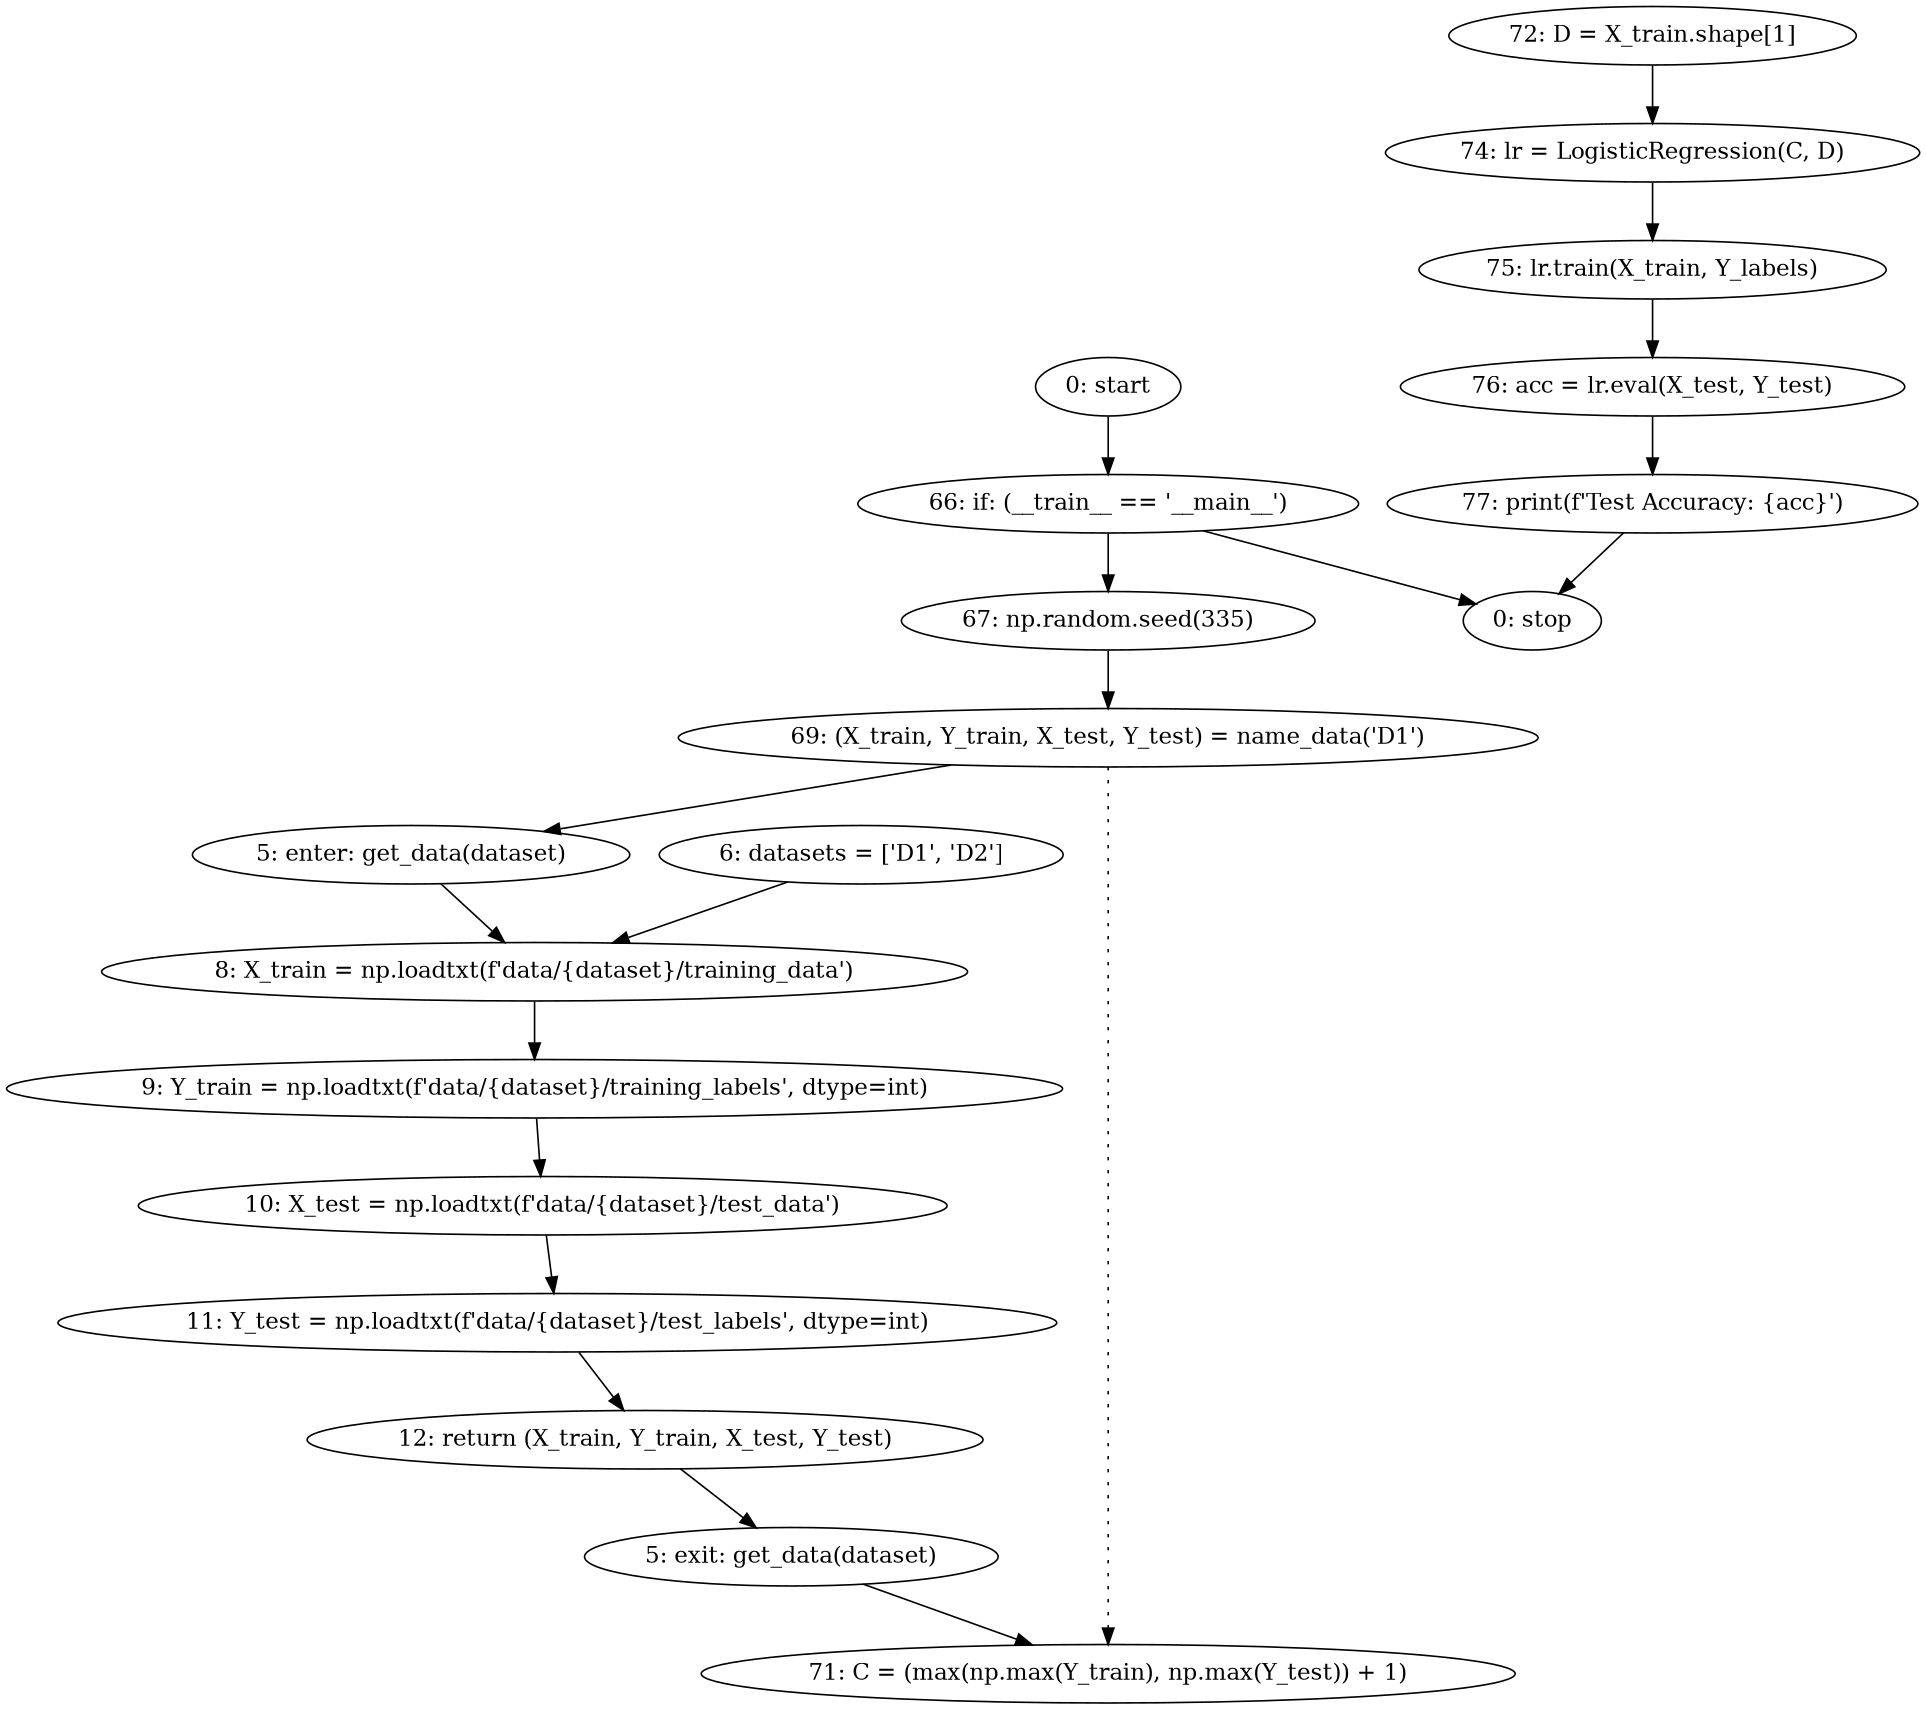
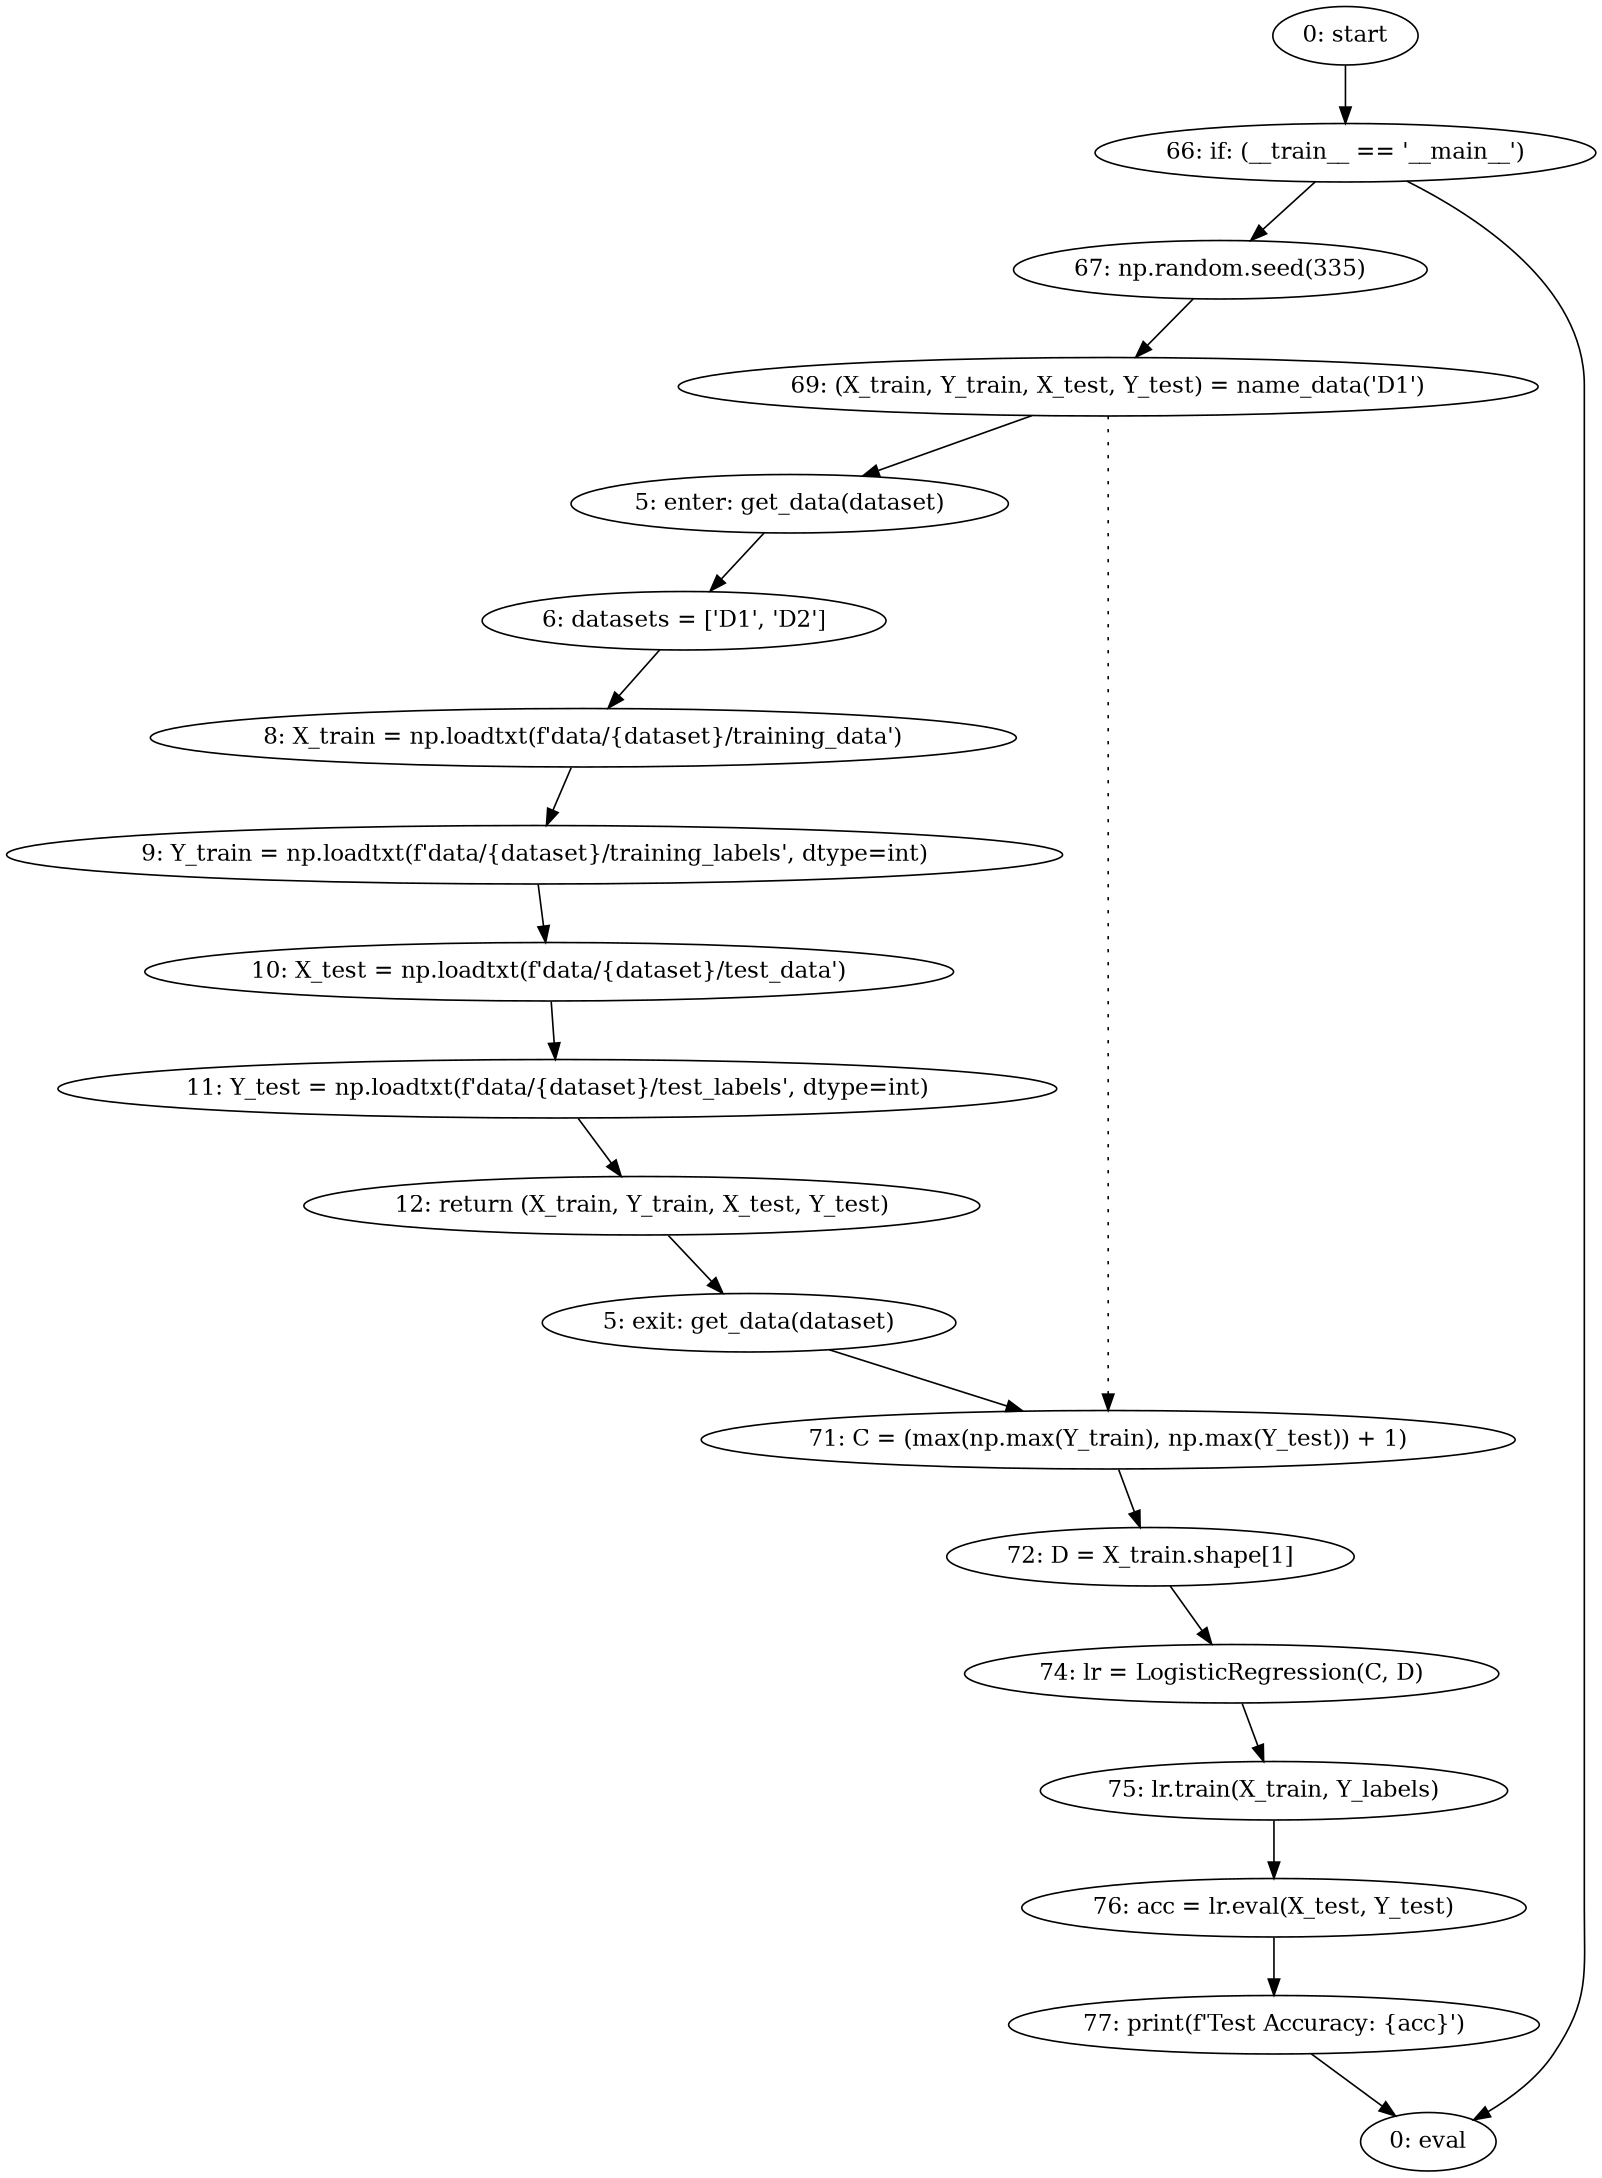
(1532, 621) -> (1428, 2142)
(467, 907) -> (743, 556)
none -> (1127, 1491)
